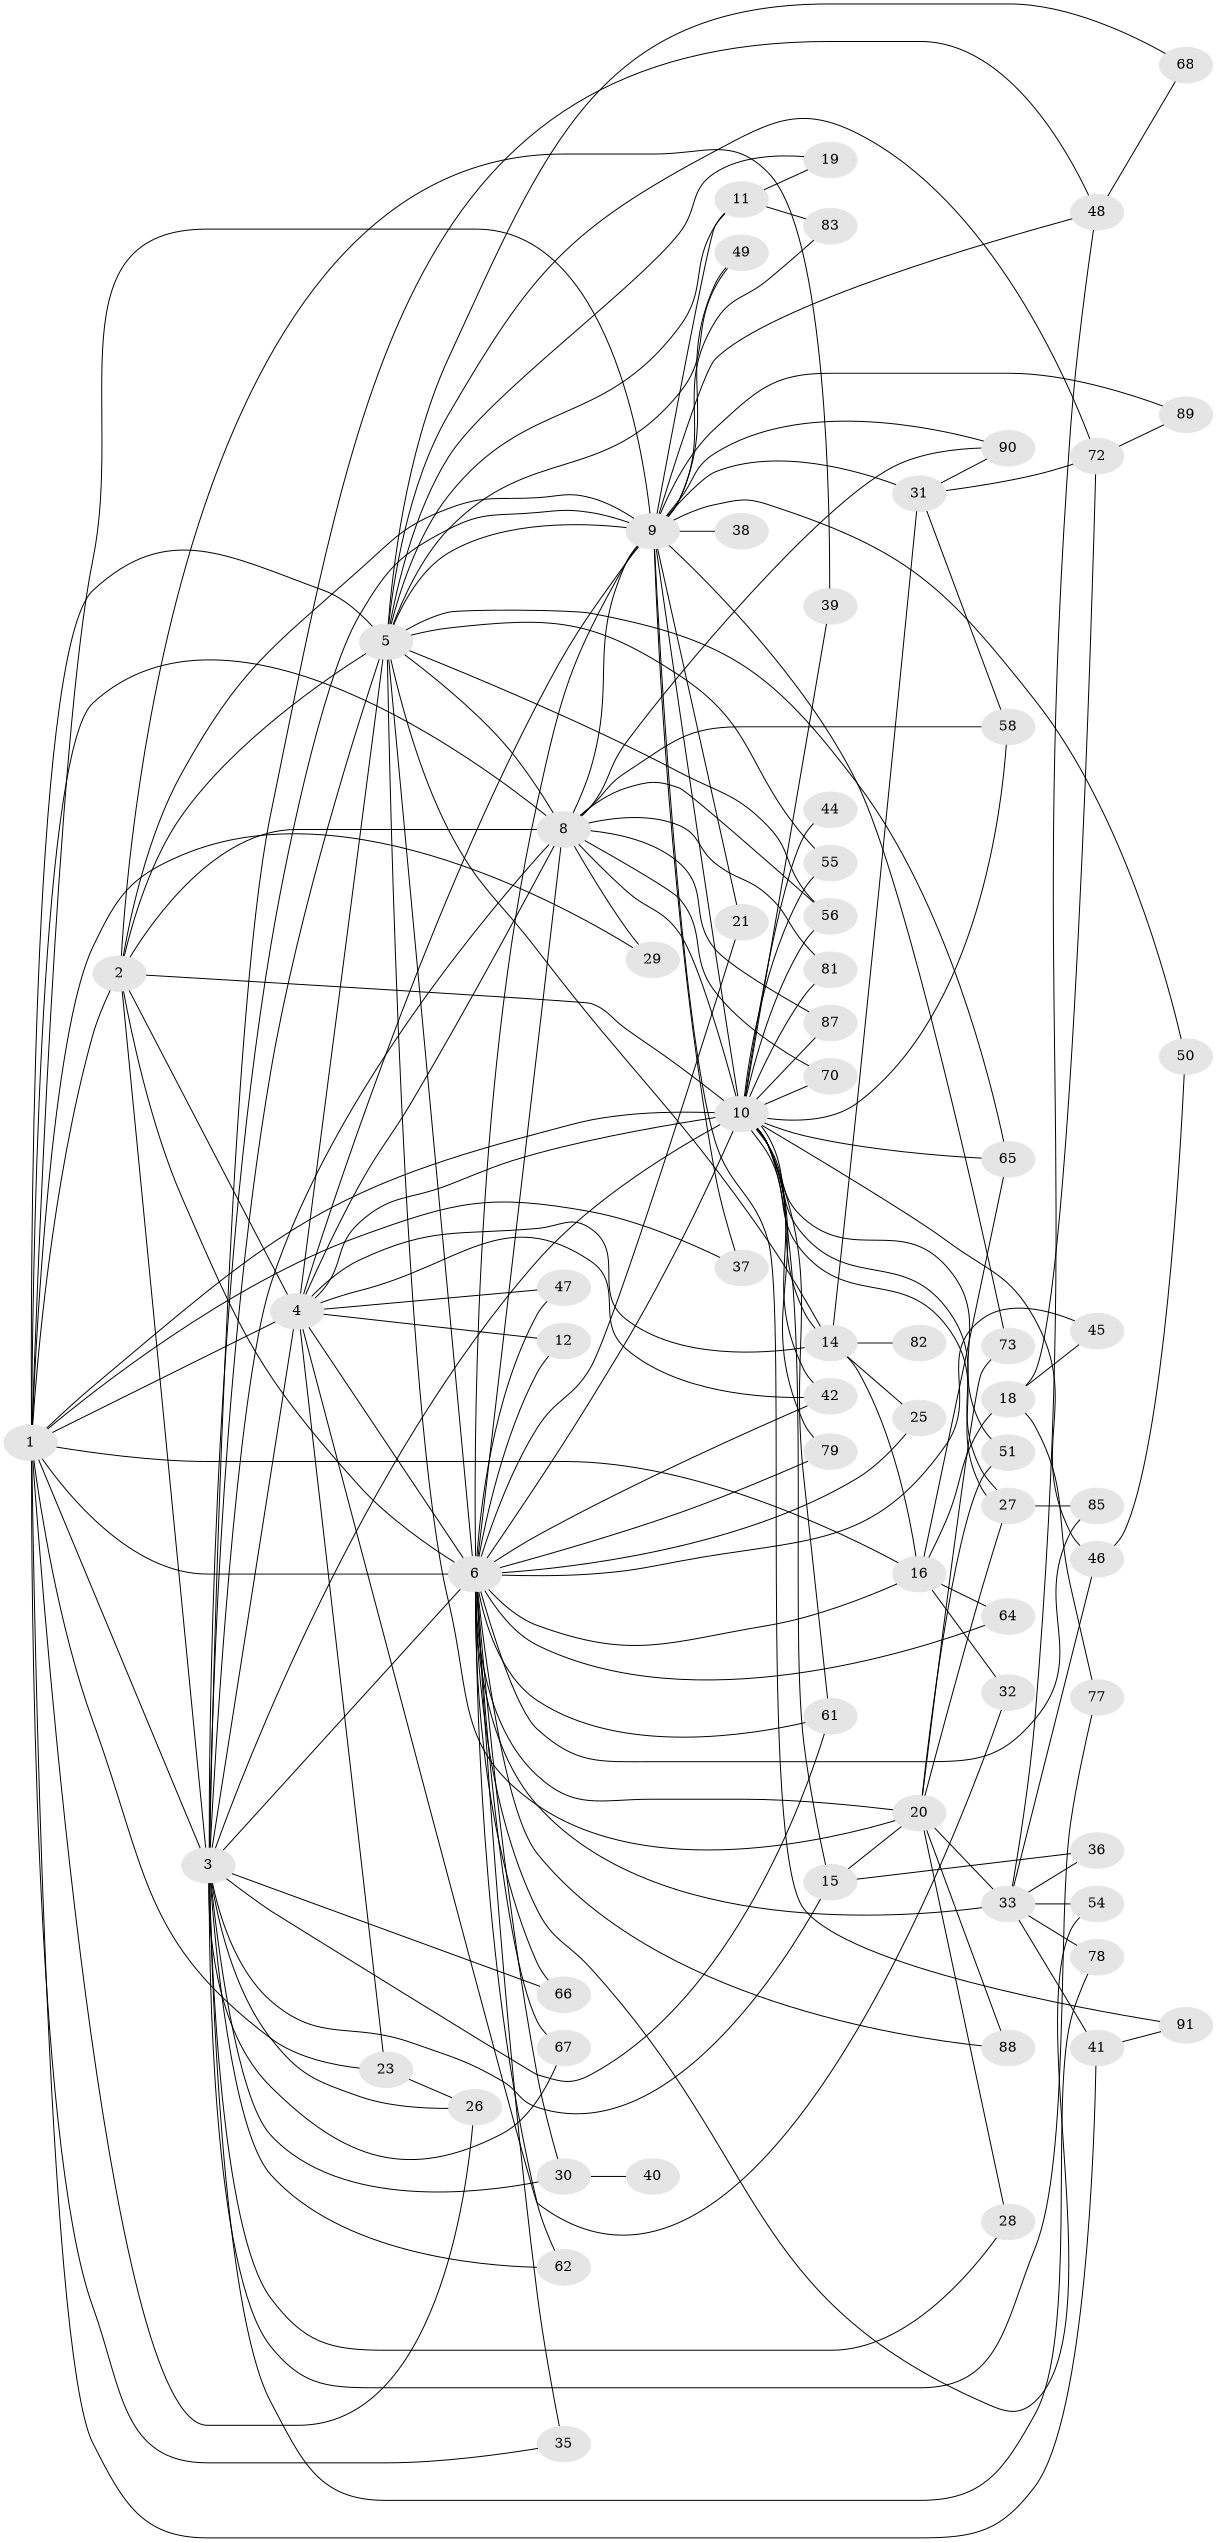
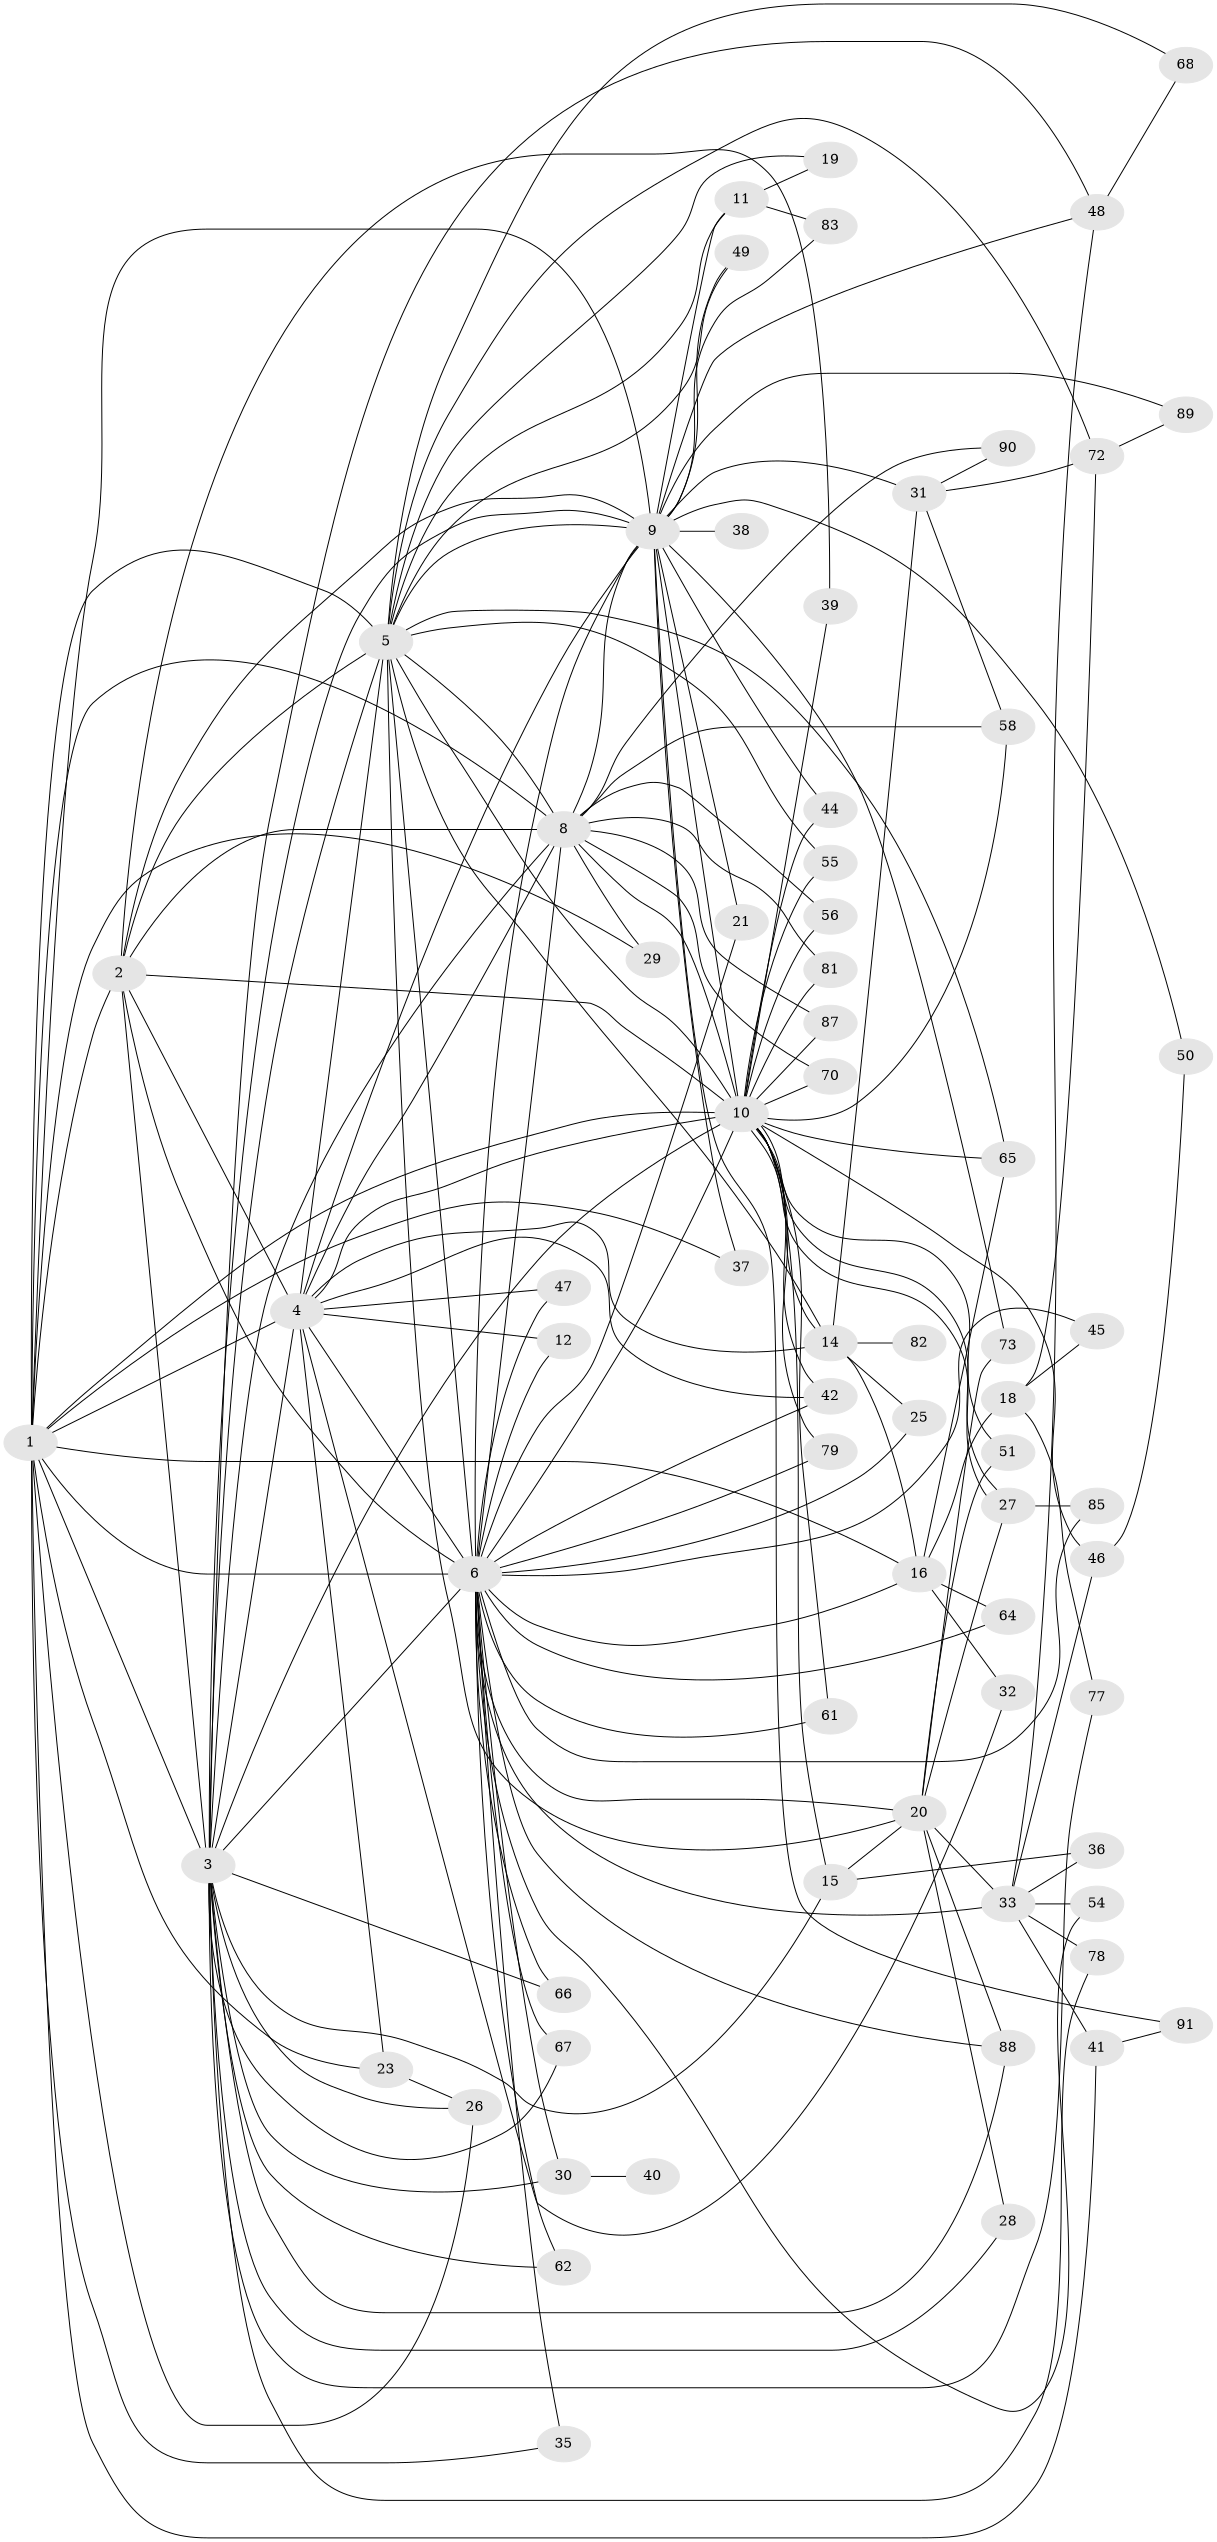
(808, 424) -> (736, 674)
(634, 749) -> (546, 893)
(590, 2075) -> (520, 2313)
